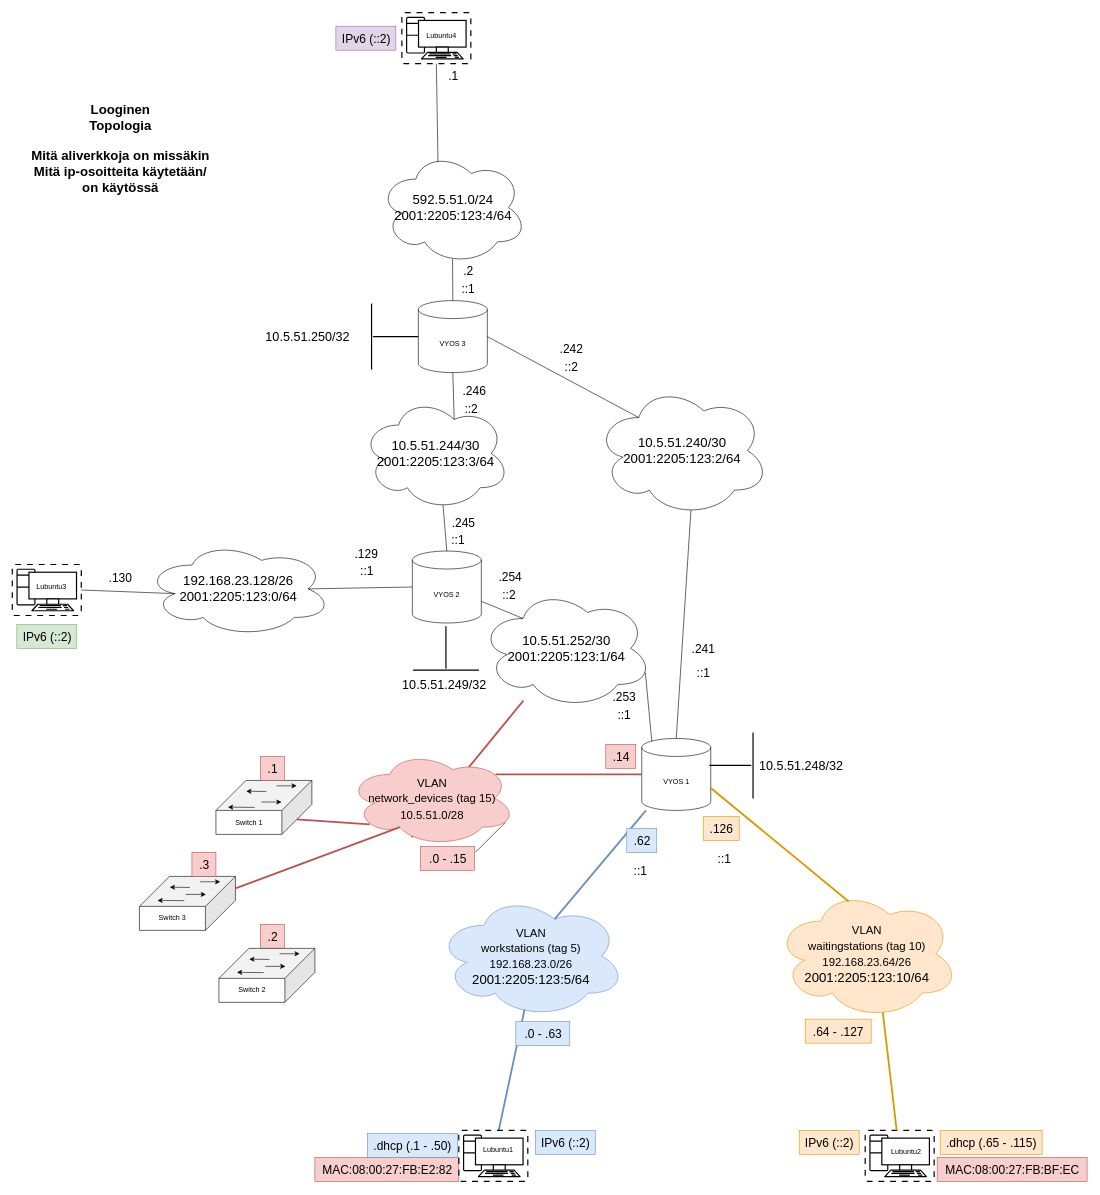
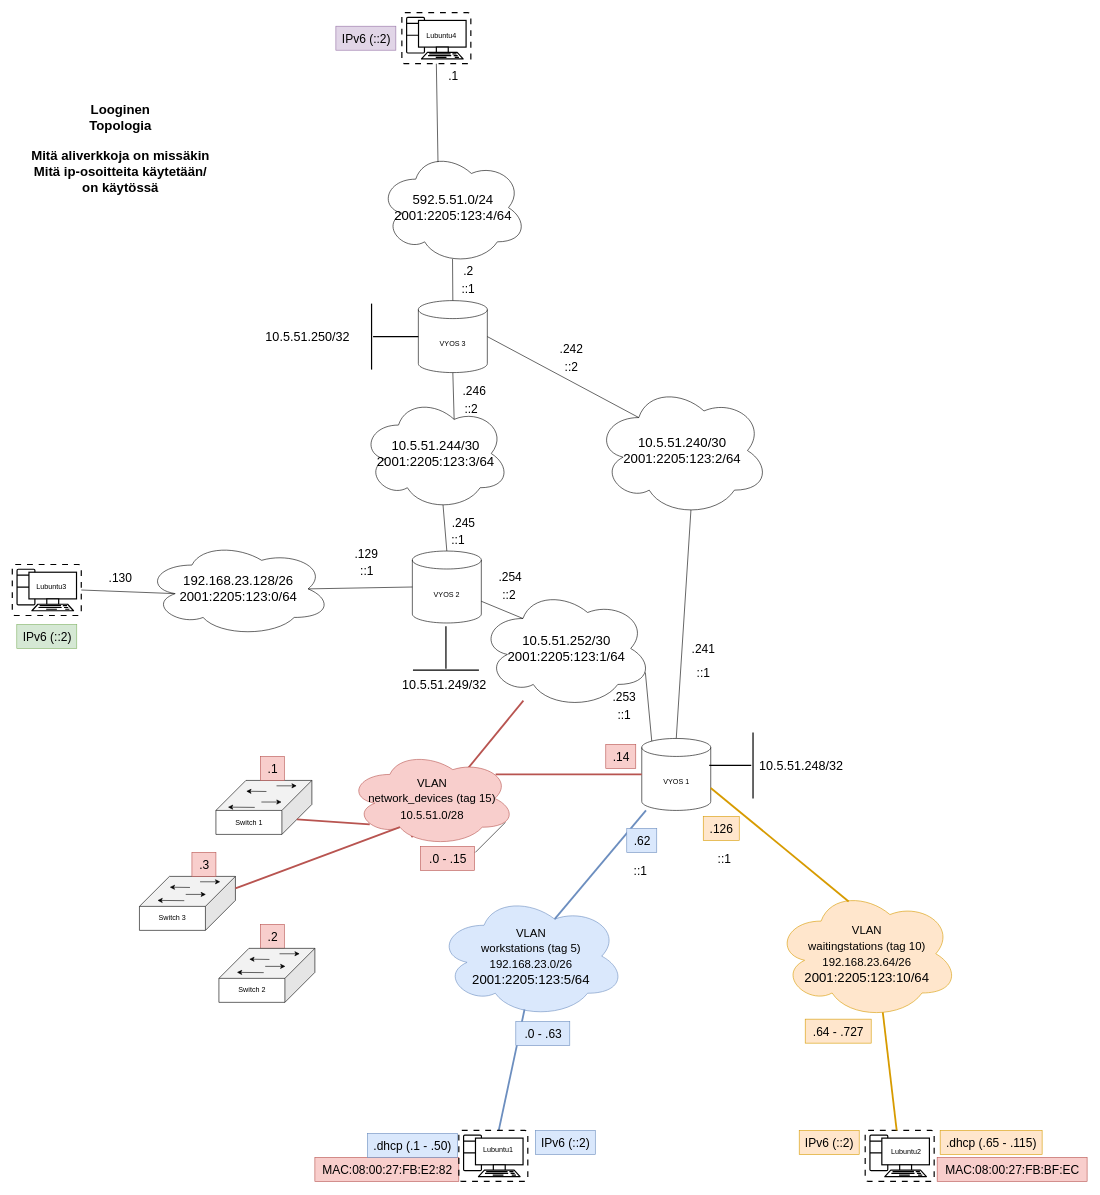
(839, 1031) -> (839, 1031)
